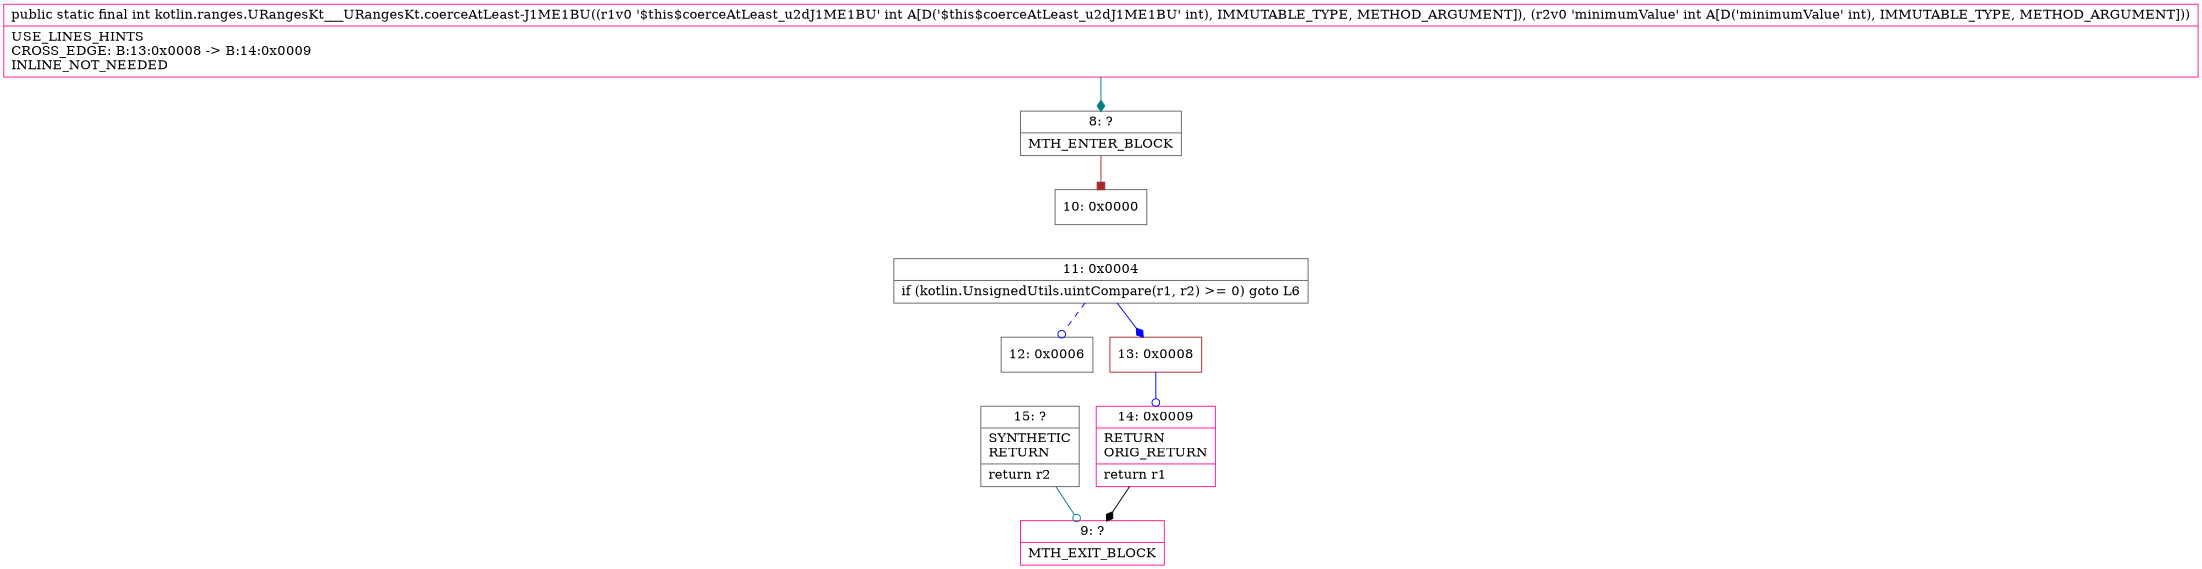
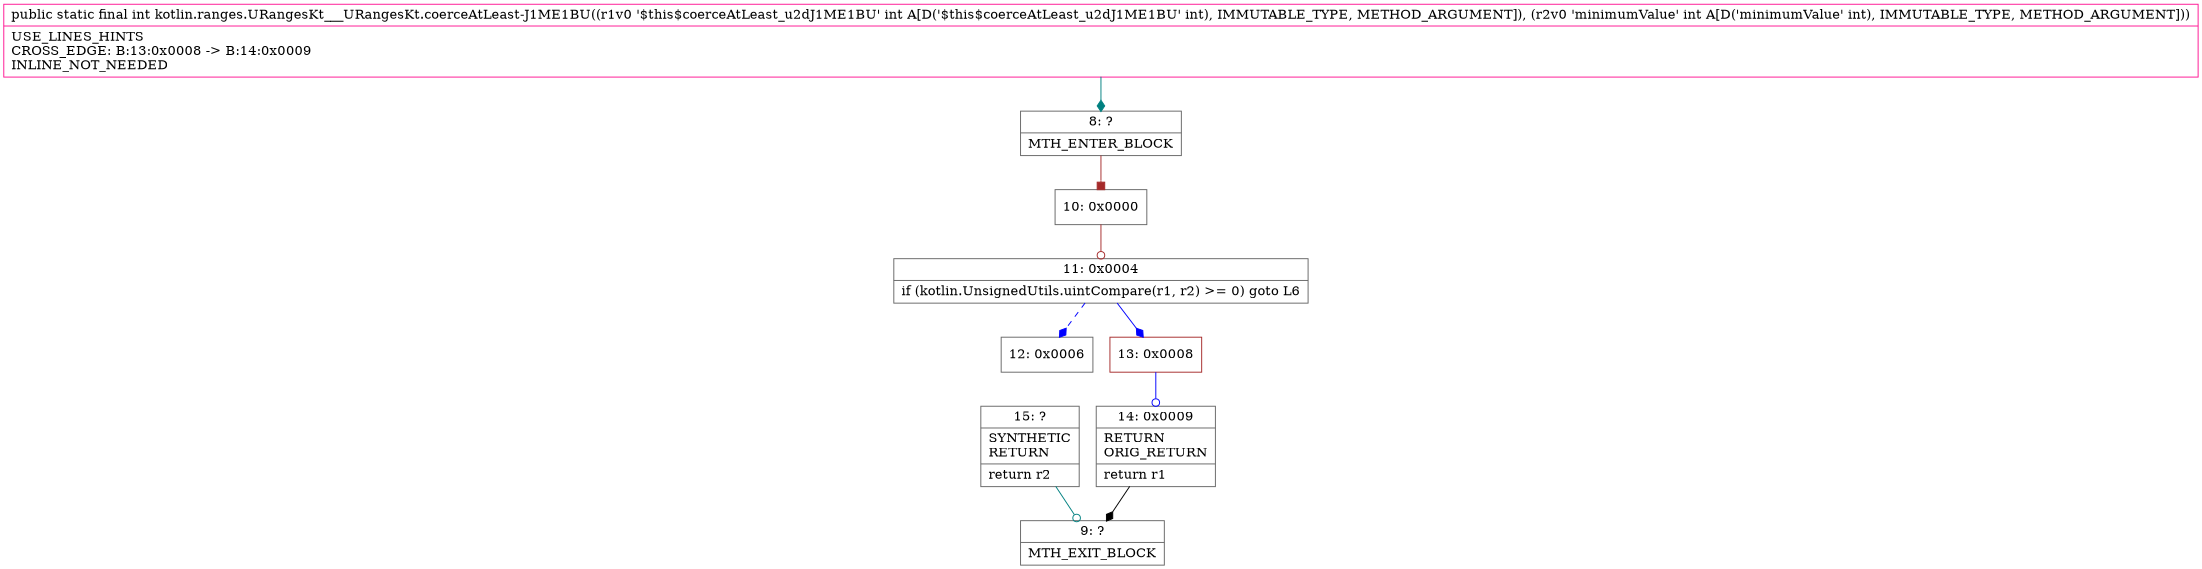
none -> (1101, 238)
(1076, 316) -> (1076, 316)
(1156, 446) -> (1156, 446)
(1092, 543) -> (1092, 543)
